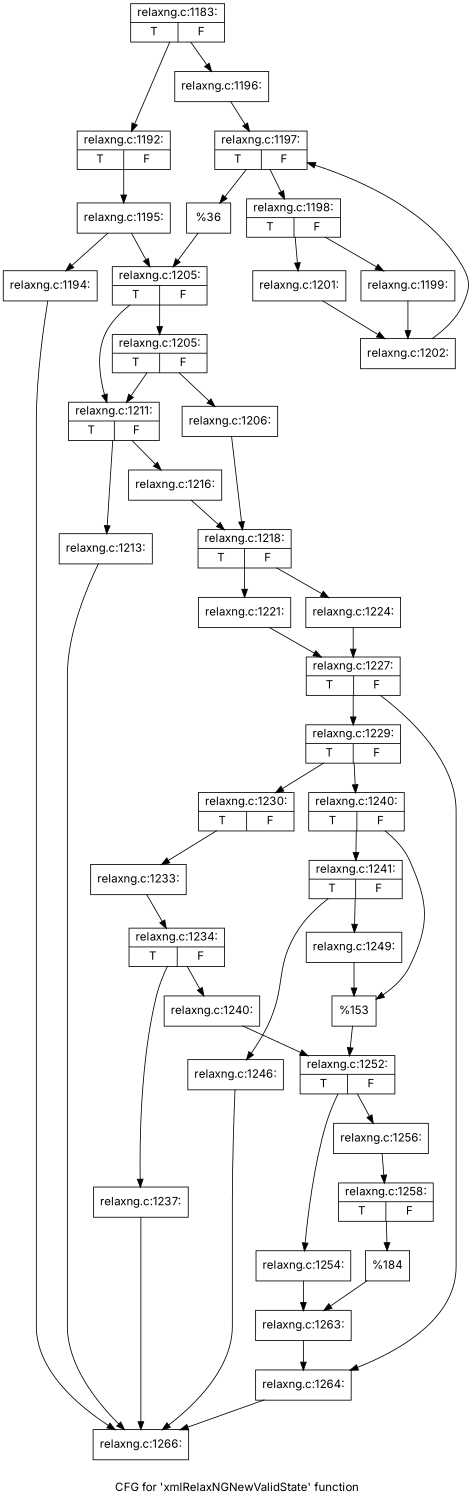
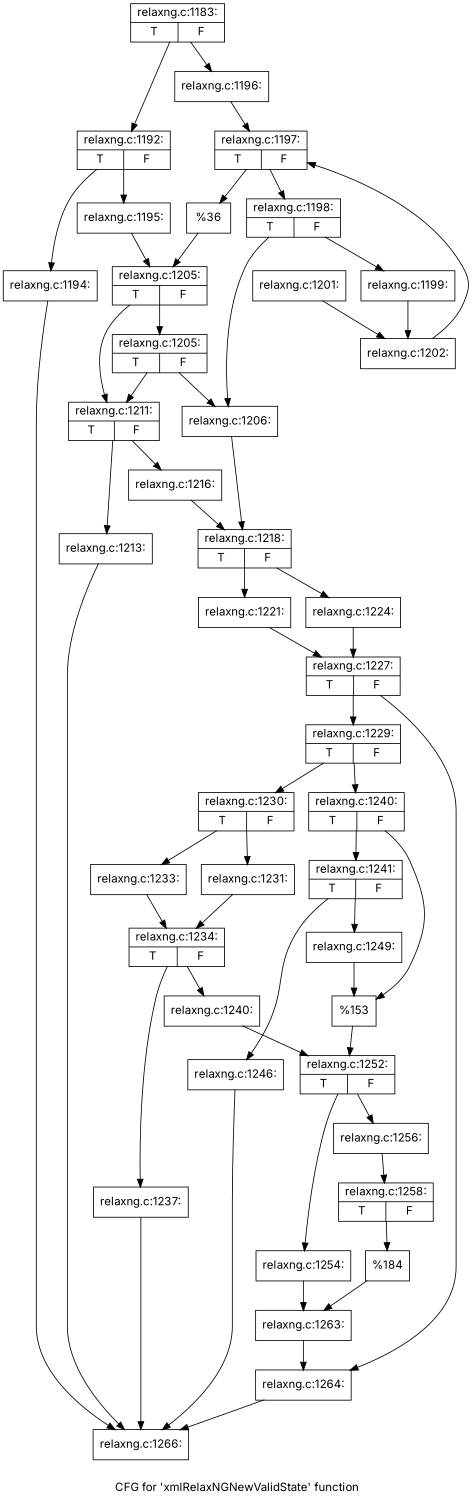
(90, 249) -> (64, 211)
(296, 250) -> (231, 312)
none -> (248, 880)
